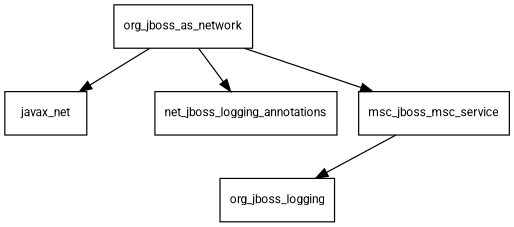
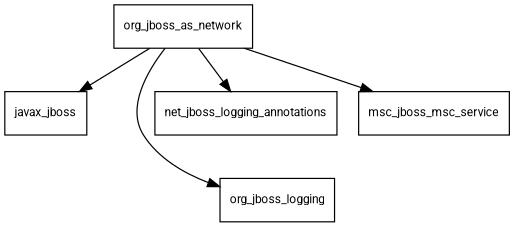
(46, 113) -> (46, 113)
(361, 154) -> (141, 129)
